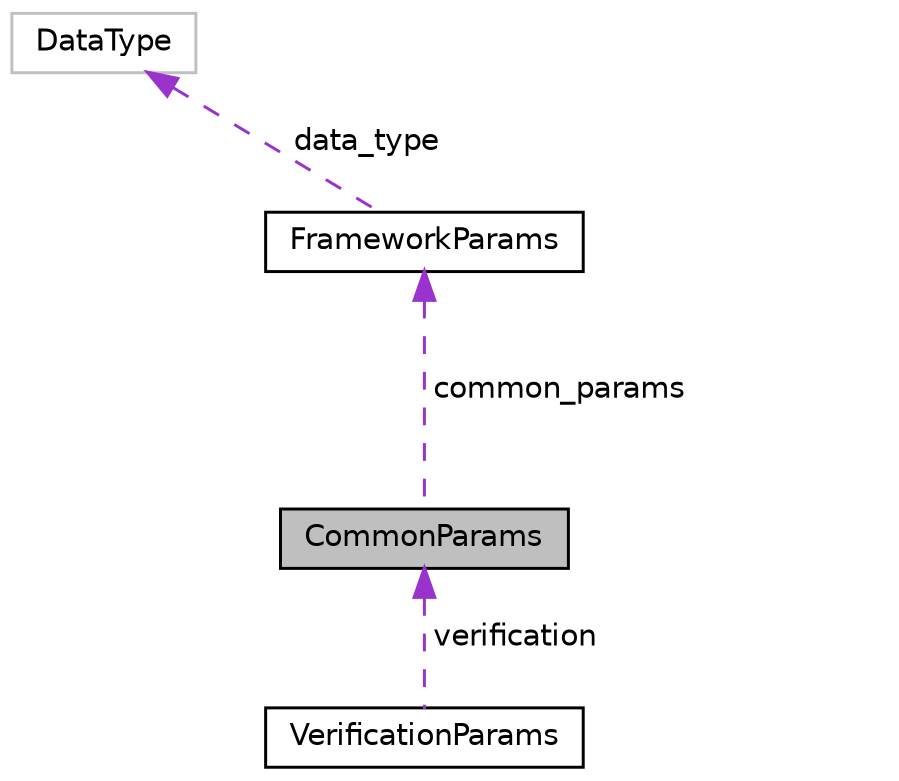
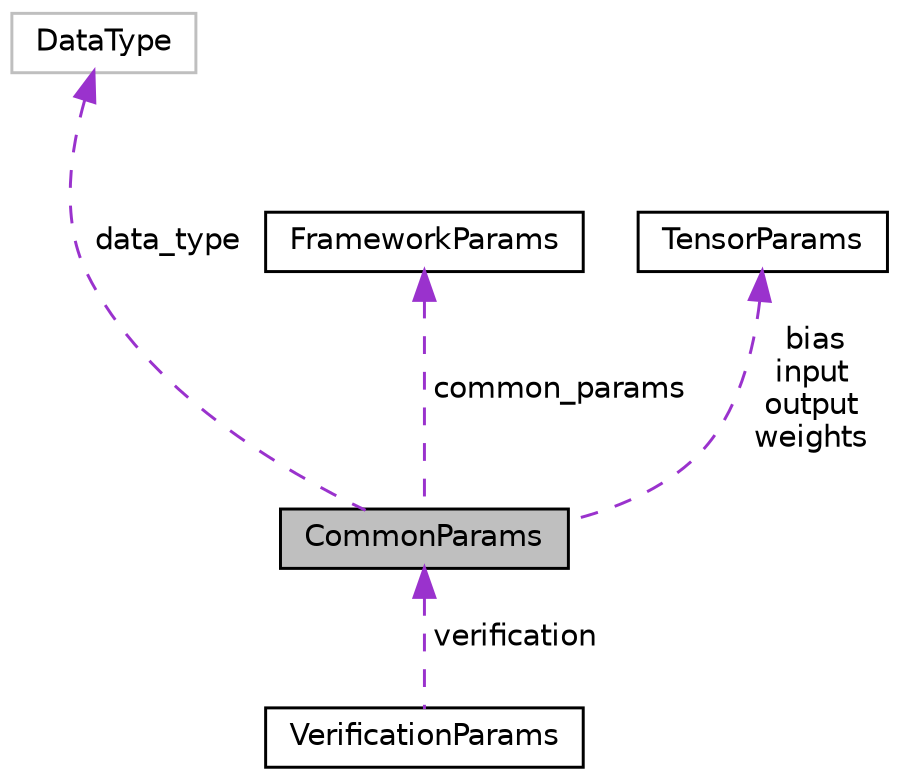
(278, 151) -> (142, 353)
none -> (763, 242)
